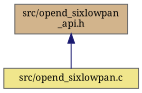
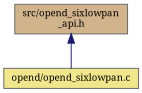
(71, 78) -> (71, 78)
